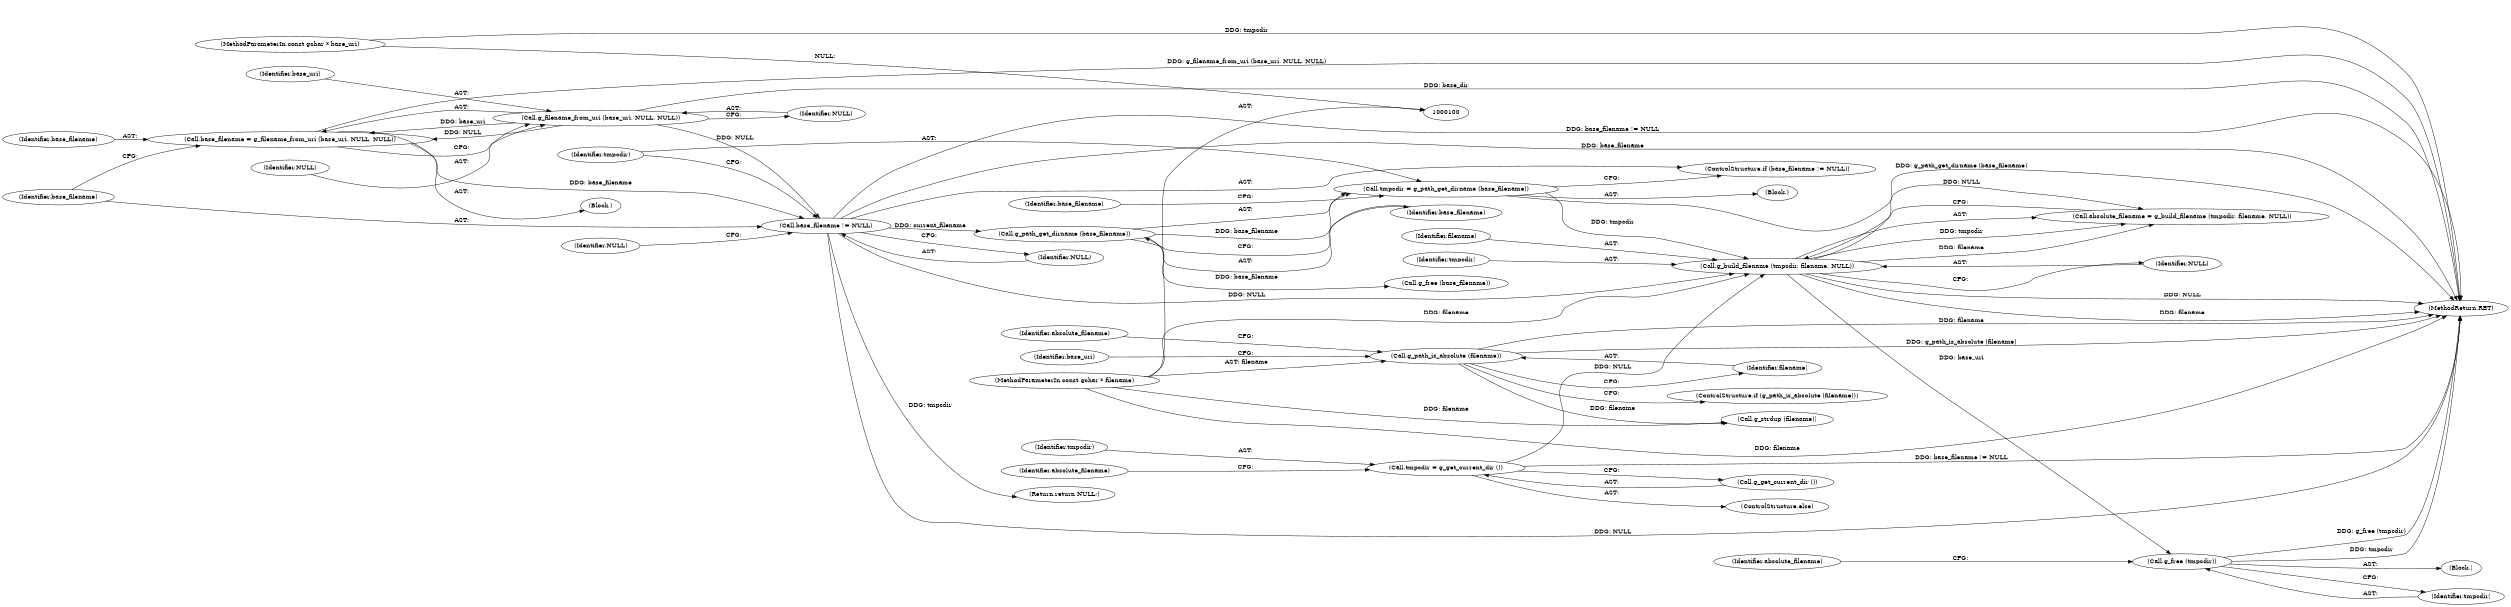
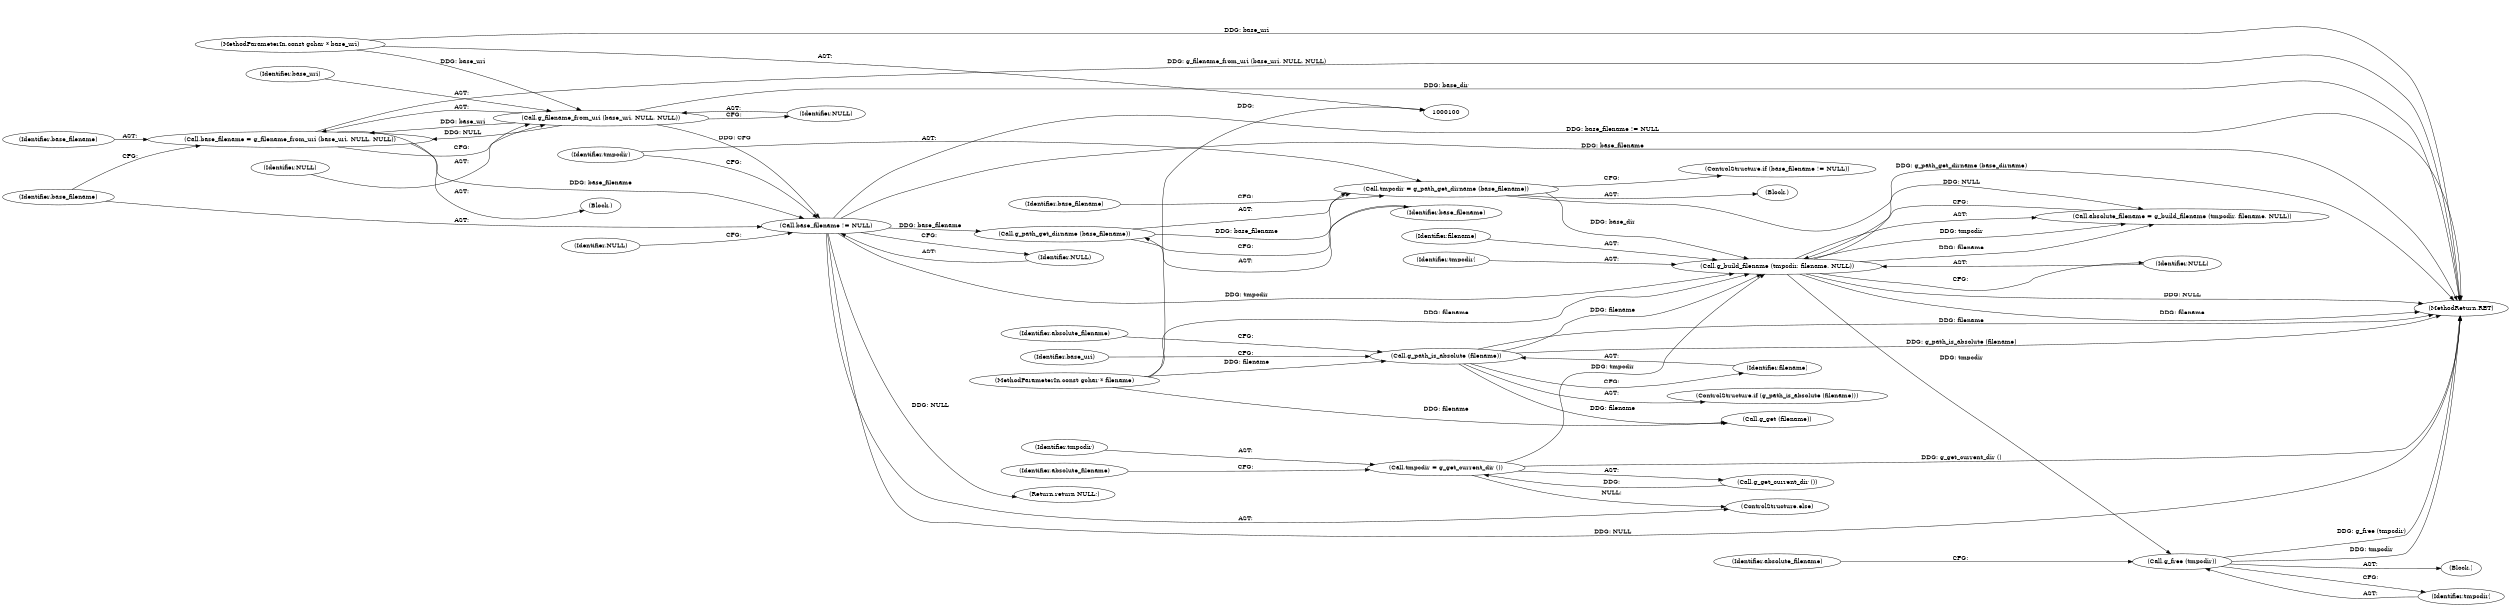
(1247, 30) -> (1247, 30)
(826, 56) -> (826, 56)
none -> (469, 72)
(1247, 106) -> (1247, 106)
(735, 138) -> (735, 138)
(1961, 166) -> (1961, 166)
(1265, 189) -> (1179, 522)
(1613, 222) -> (1613, 222)
(930, 226) -> (930, 226)
(1446, 283) -> none
(1247, 295) -> (1247, 295)
none -> (1629, 317)
(1961, 358) -> (1961, 358)
(1247, 362) -> (1247, 362)
(1613, 367) -> (1613, 367)
(1613, 393) -> (1613, 393)
(930, 405) -> (930, 405)
(1777, 419) -> (1777, 419)
(1771, 456) -> none
(1961, 458) -> (1961, 458)
(1613, 470) -> (1613, 470)
(1613, 482) -> (1613, 482)
(1613, 493) -> (1613, 493)
